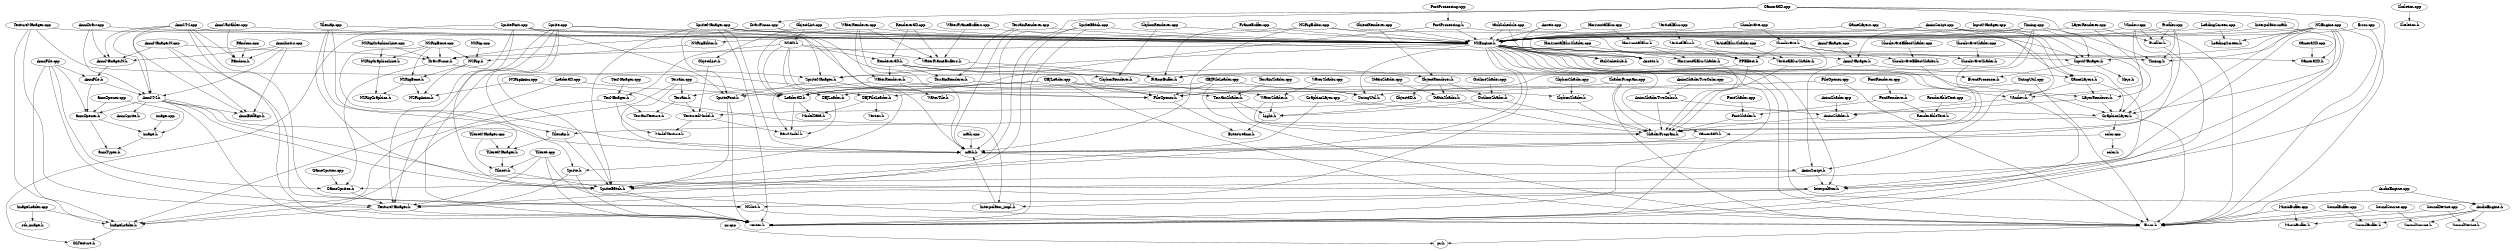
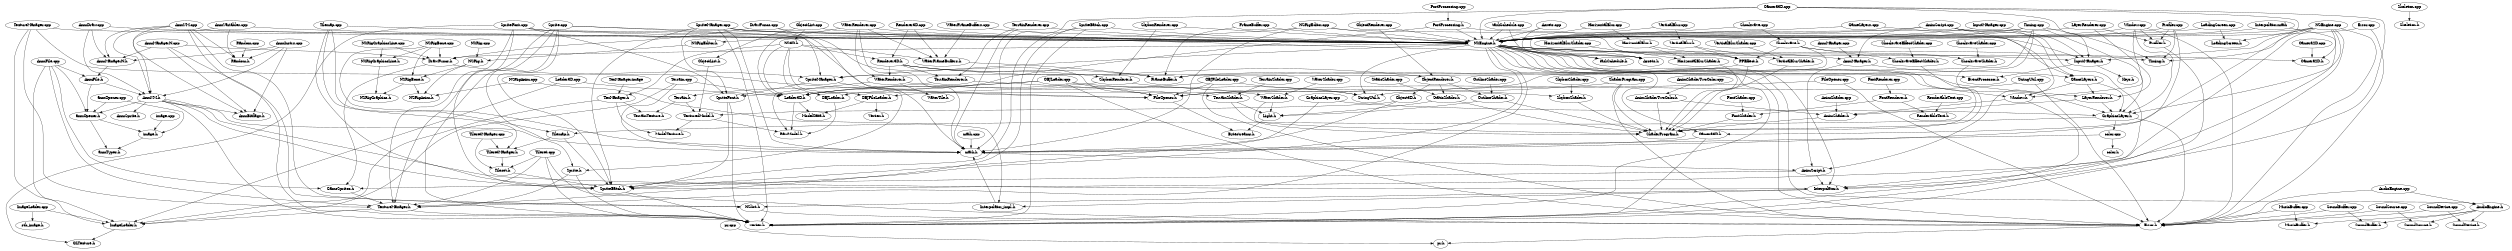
(1269, 13) -> (1560, 12)
(457, 52) -> none
(626, 80) -> (626, 80)
(682, 88) -> none
none -> (1193, 145)
(328, 171) -> none
